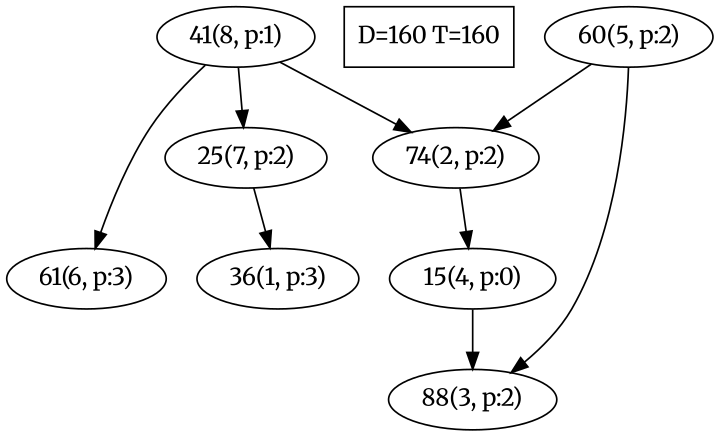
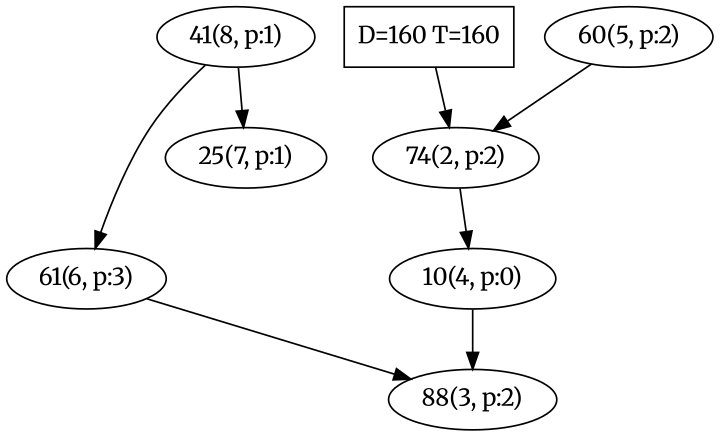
(338, 93) -> (441, 89)
(246, 158) -> (246, 158)
(605, 226) -> (271, 336)
(278, 279) -> none
(473, 279) -> (473, 279)
